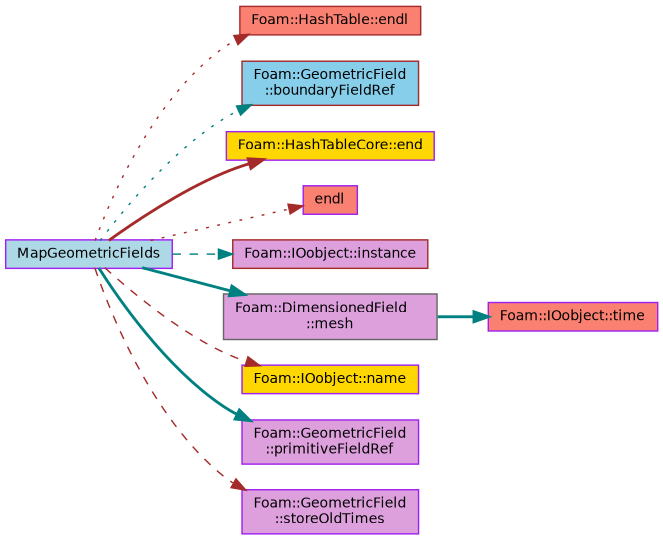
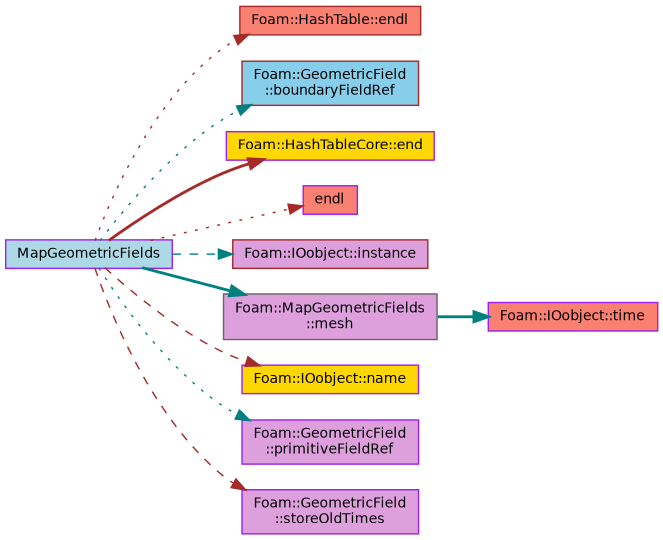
(330, 317) -> (330, 317)
(160, 349) -> (160, 349)
